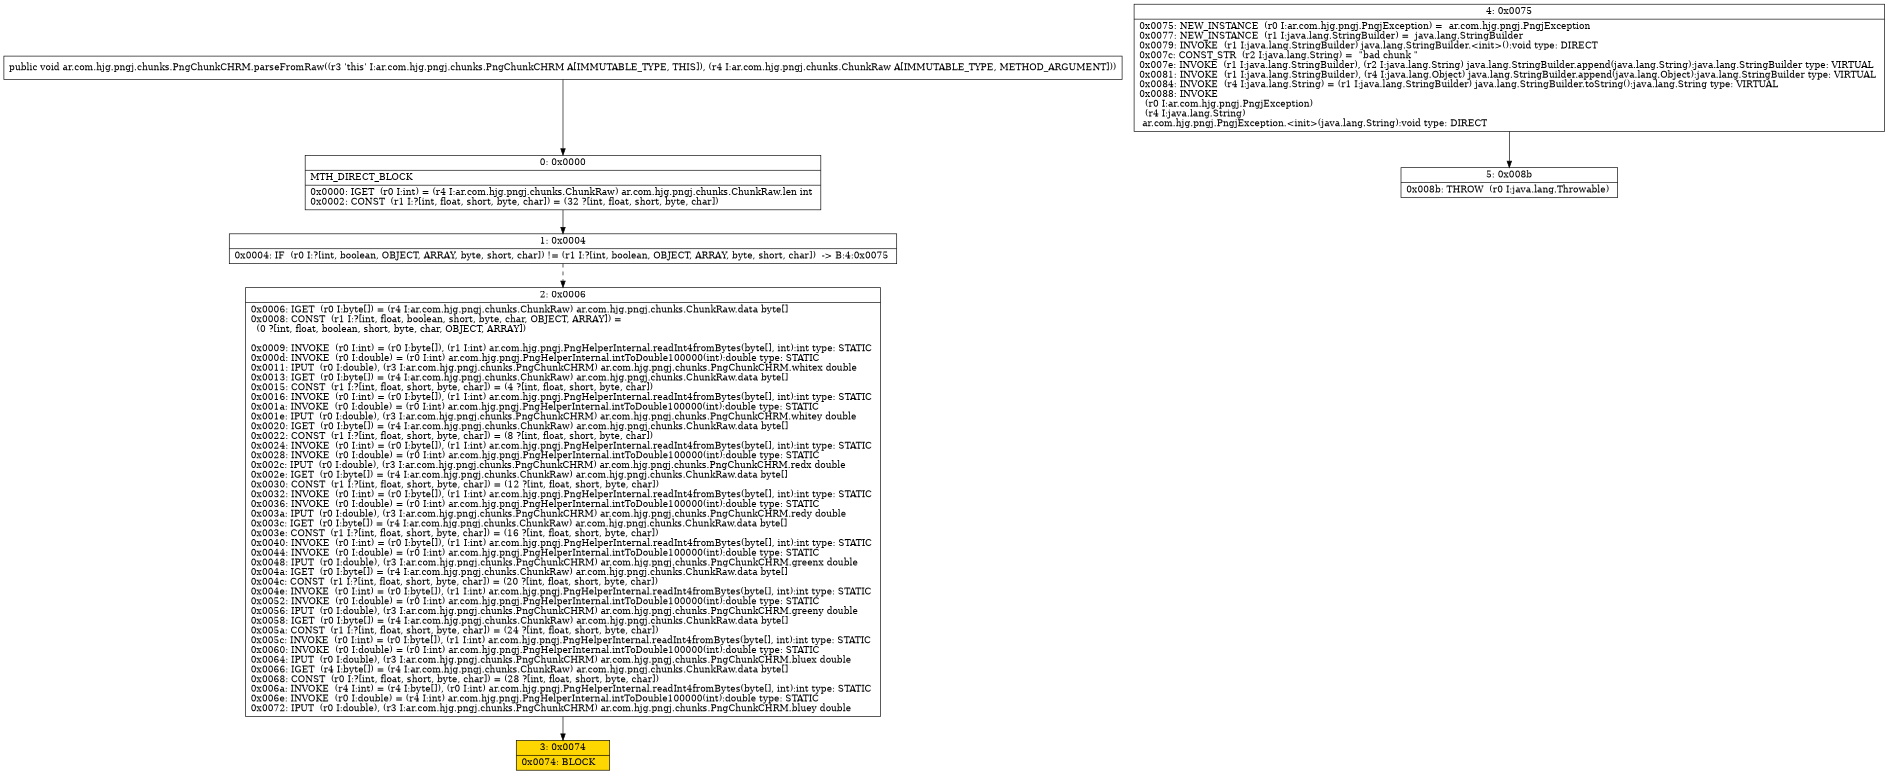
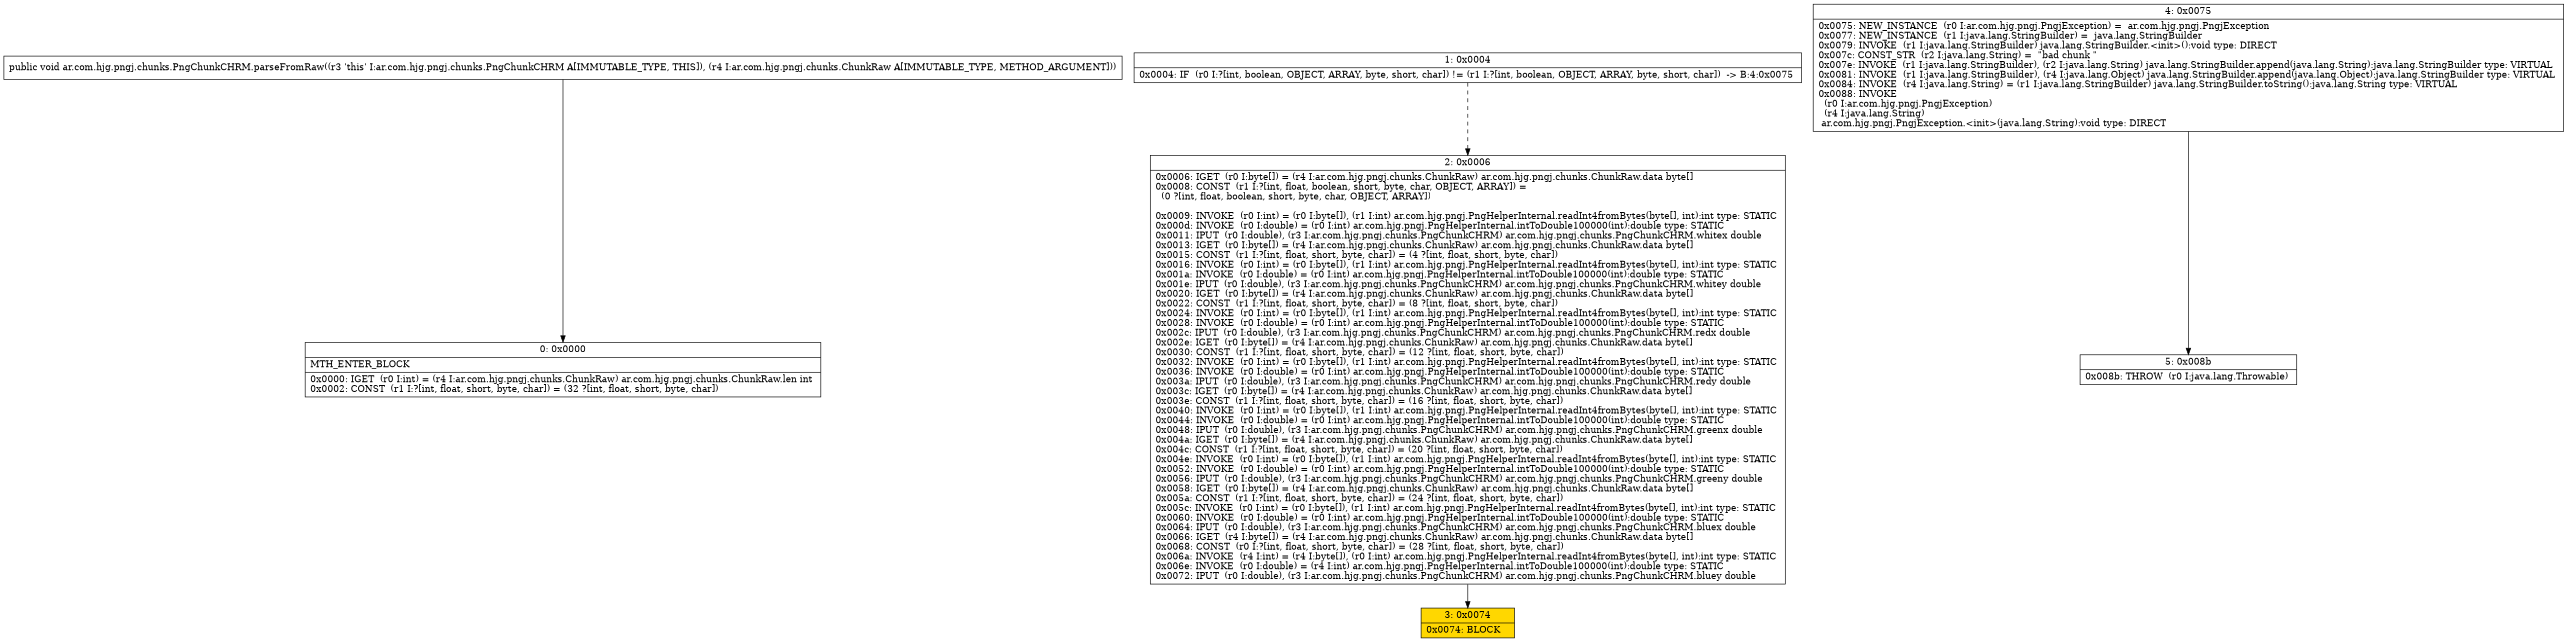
(362, 177) -> (360, 365)
(563, 219) -> none
